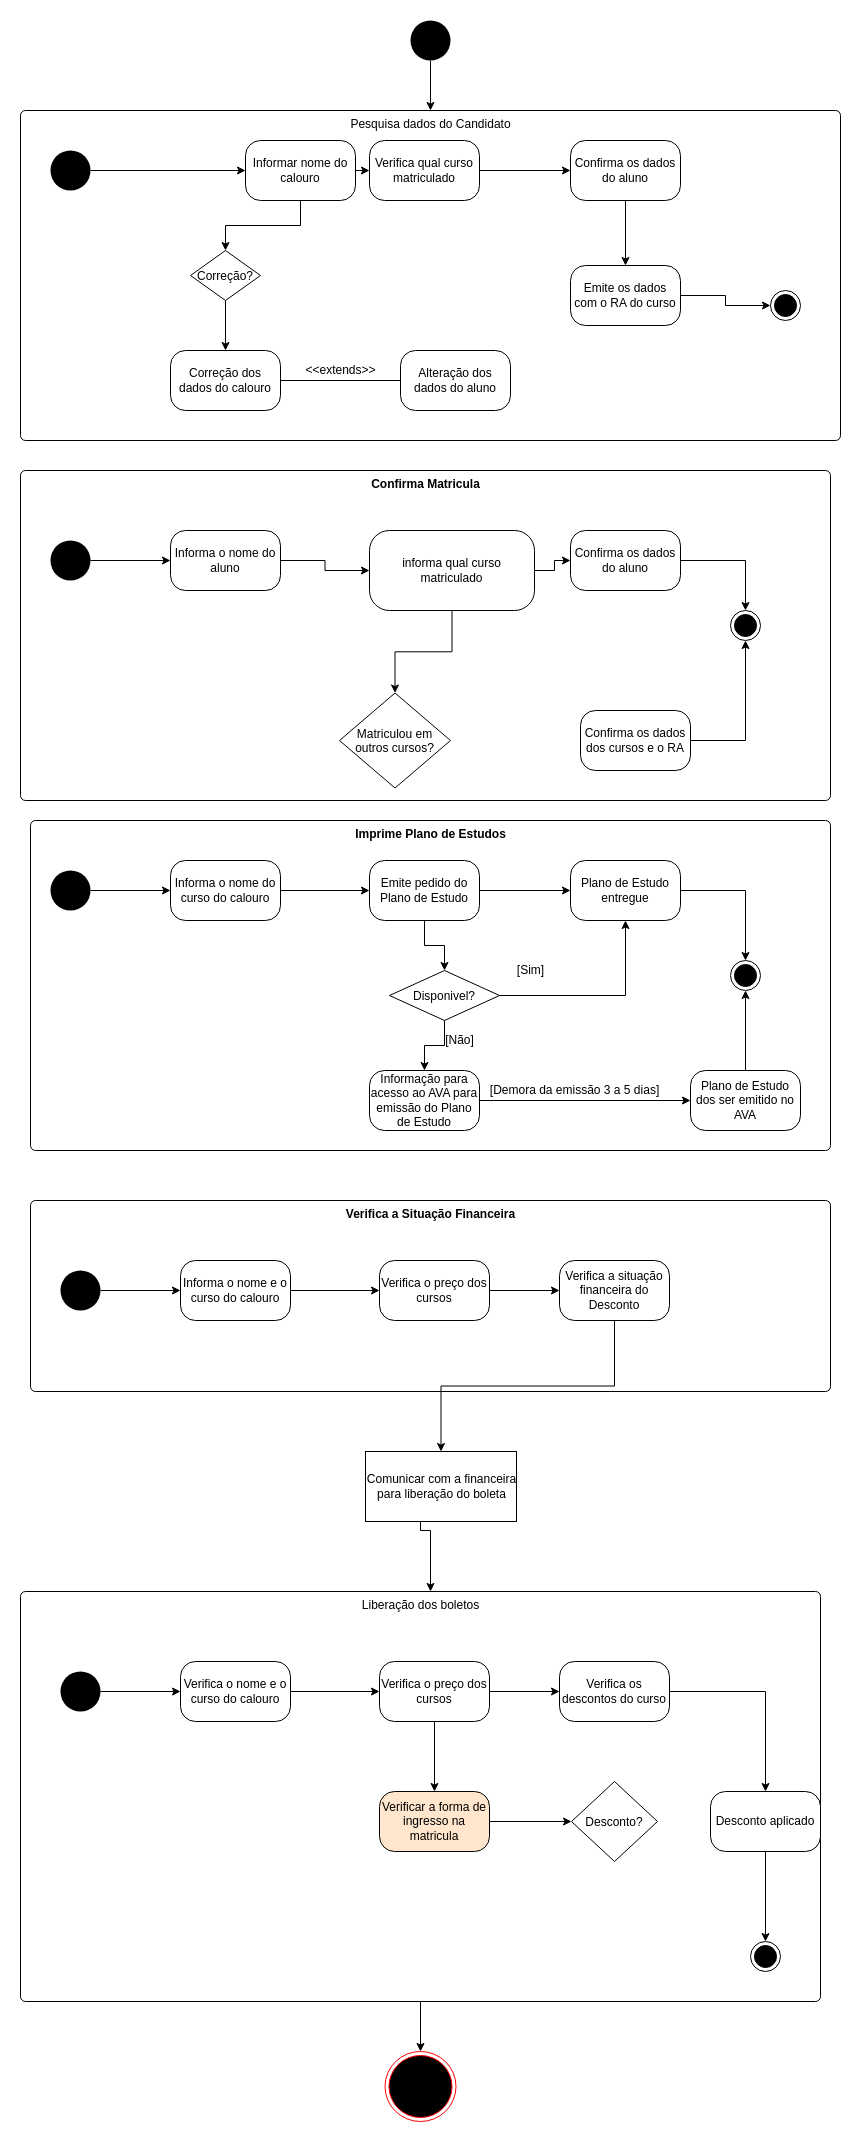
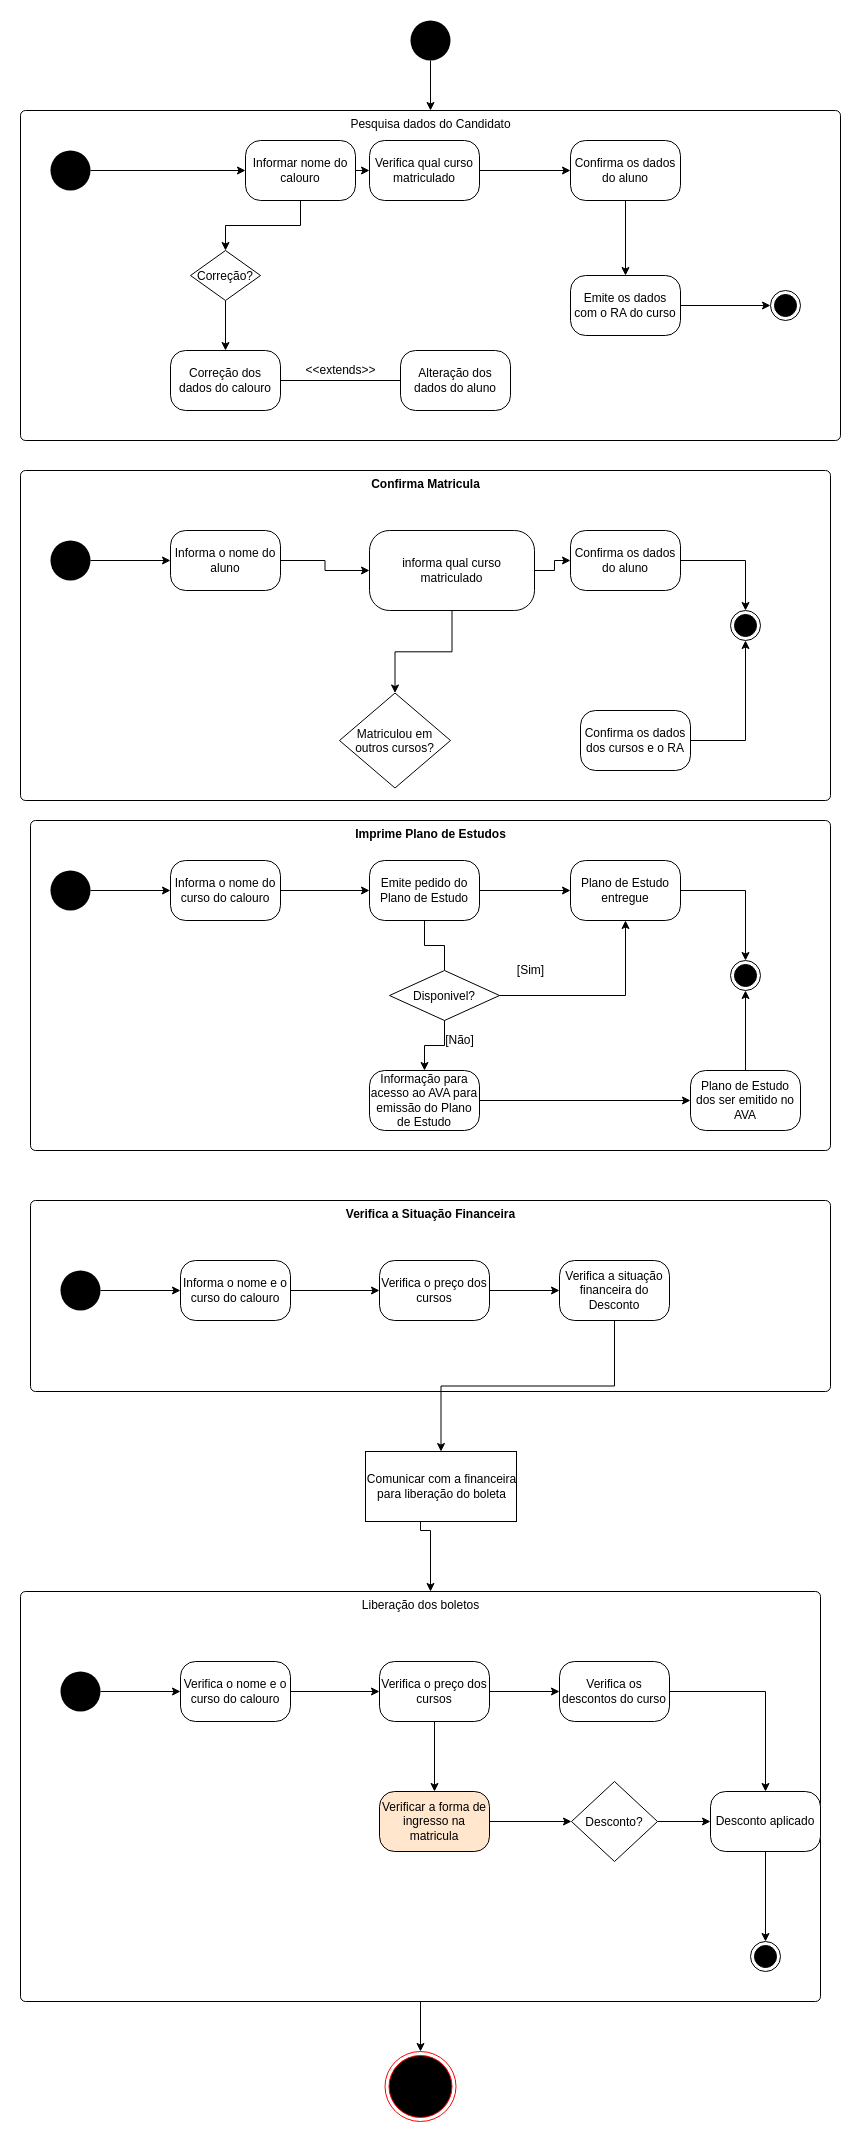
(626, 296) -> (626, 306)
(445, 962) -> (445, 965)
(575, 1091) -> none
none -> (681, 1822)
